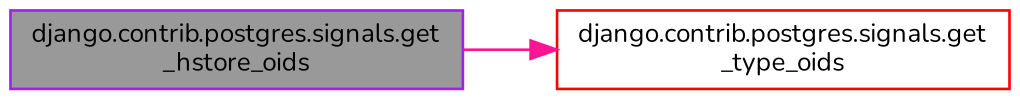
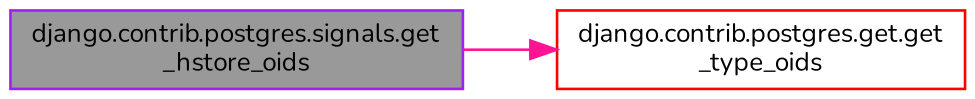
(783, 50) -> (761, 50)
